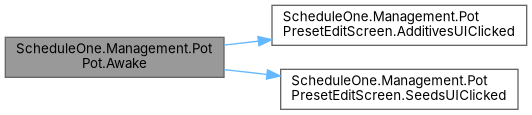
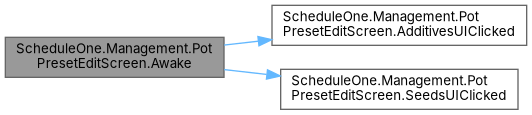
(115, 57) -> (115, 57)
